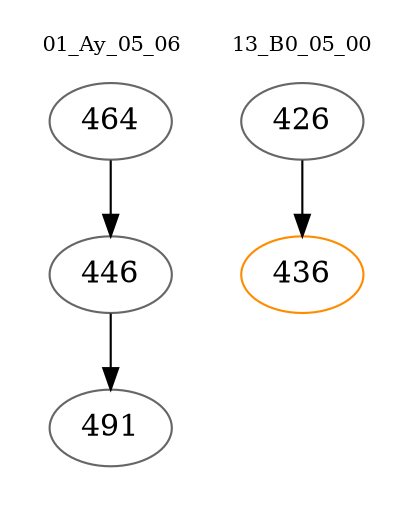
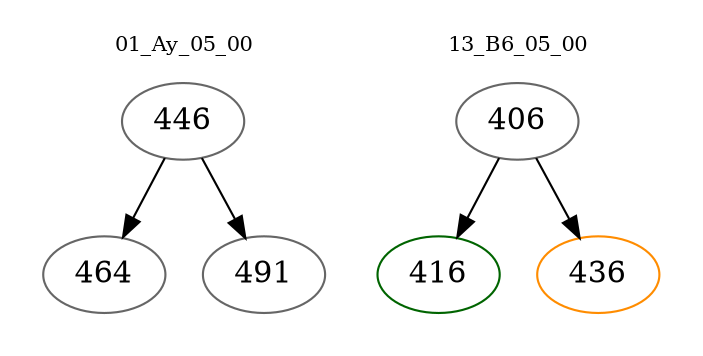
(112, 46) -> (184, 46)
(302, 46) -> (518, 46)
(302, 121) -> (517, 121)
(111, 188) -> (149, 188)
none -> (439, 275)
